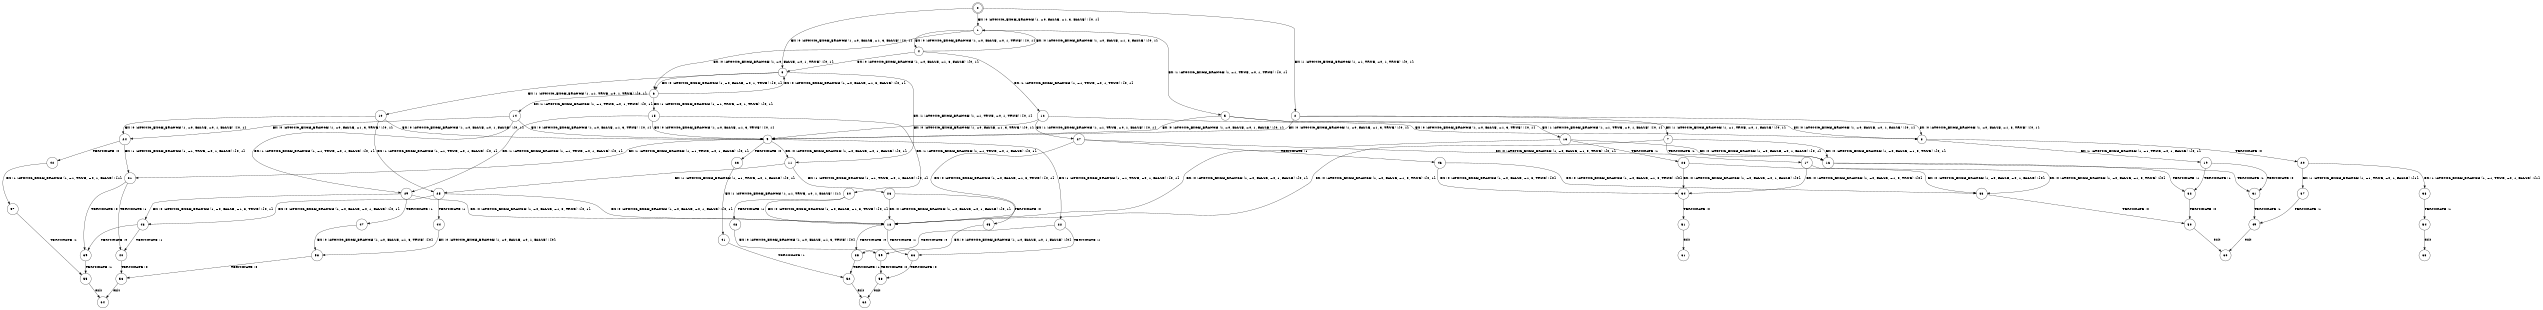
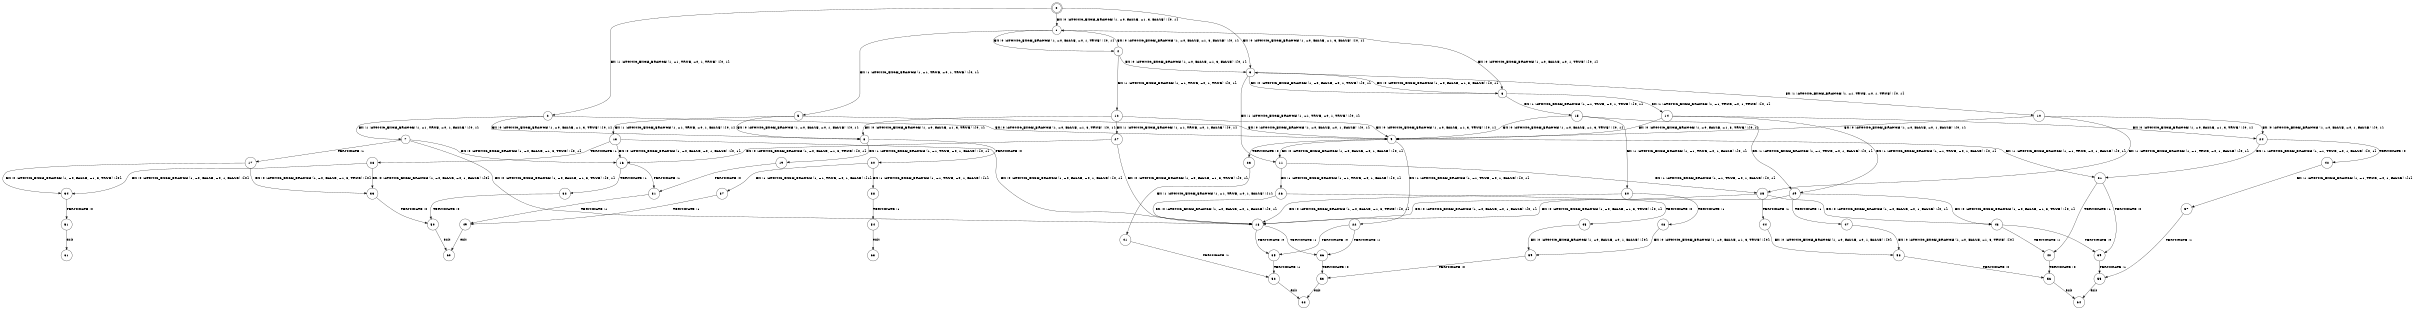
(1440, 163) -> none
(2203, 179) -> none
